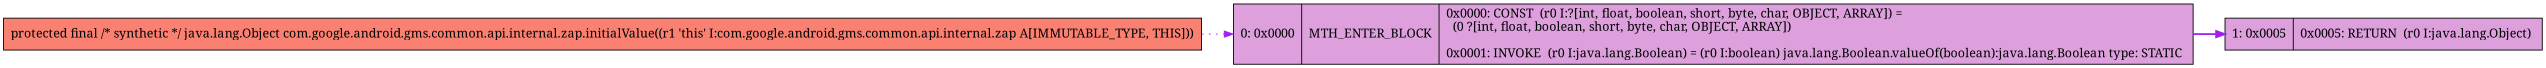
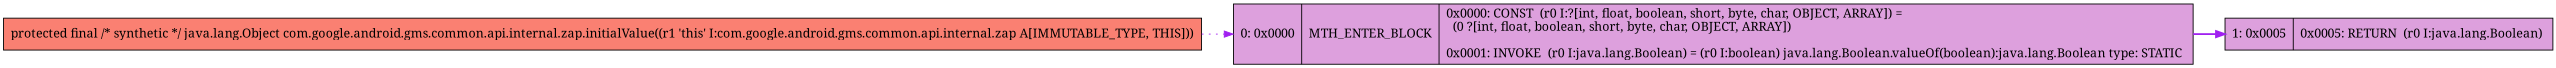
(2418, 34) -> (2423, 34)
